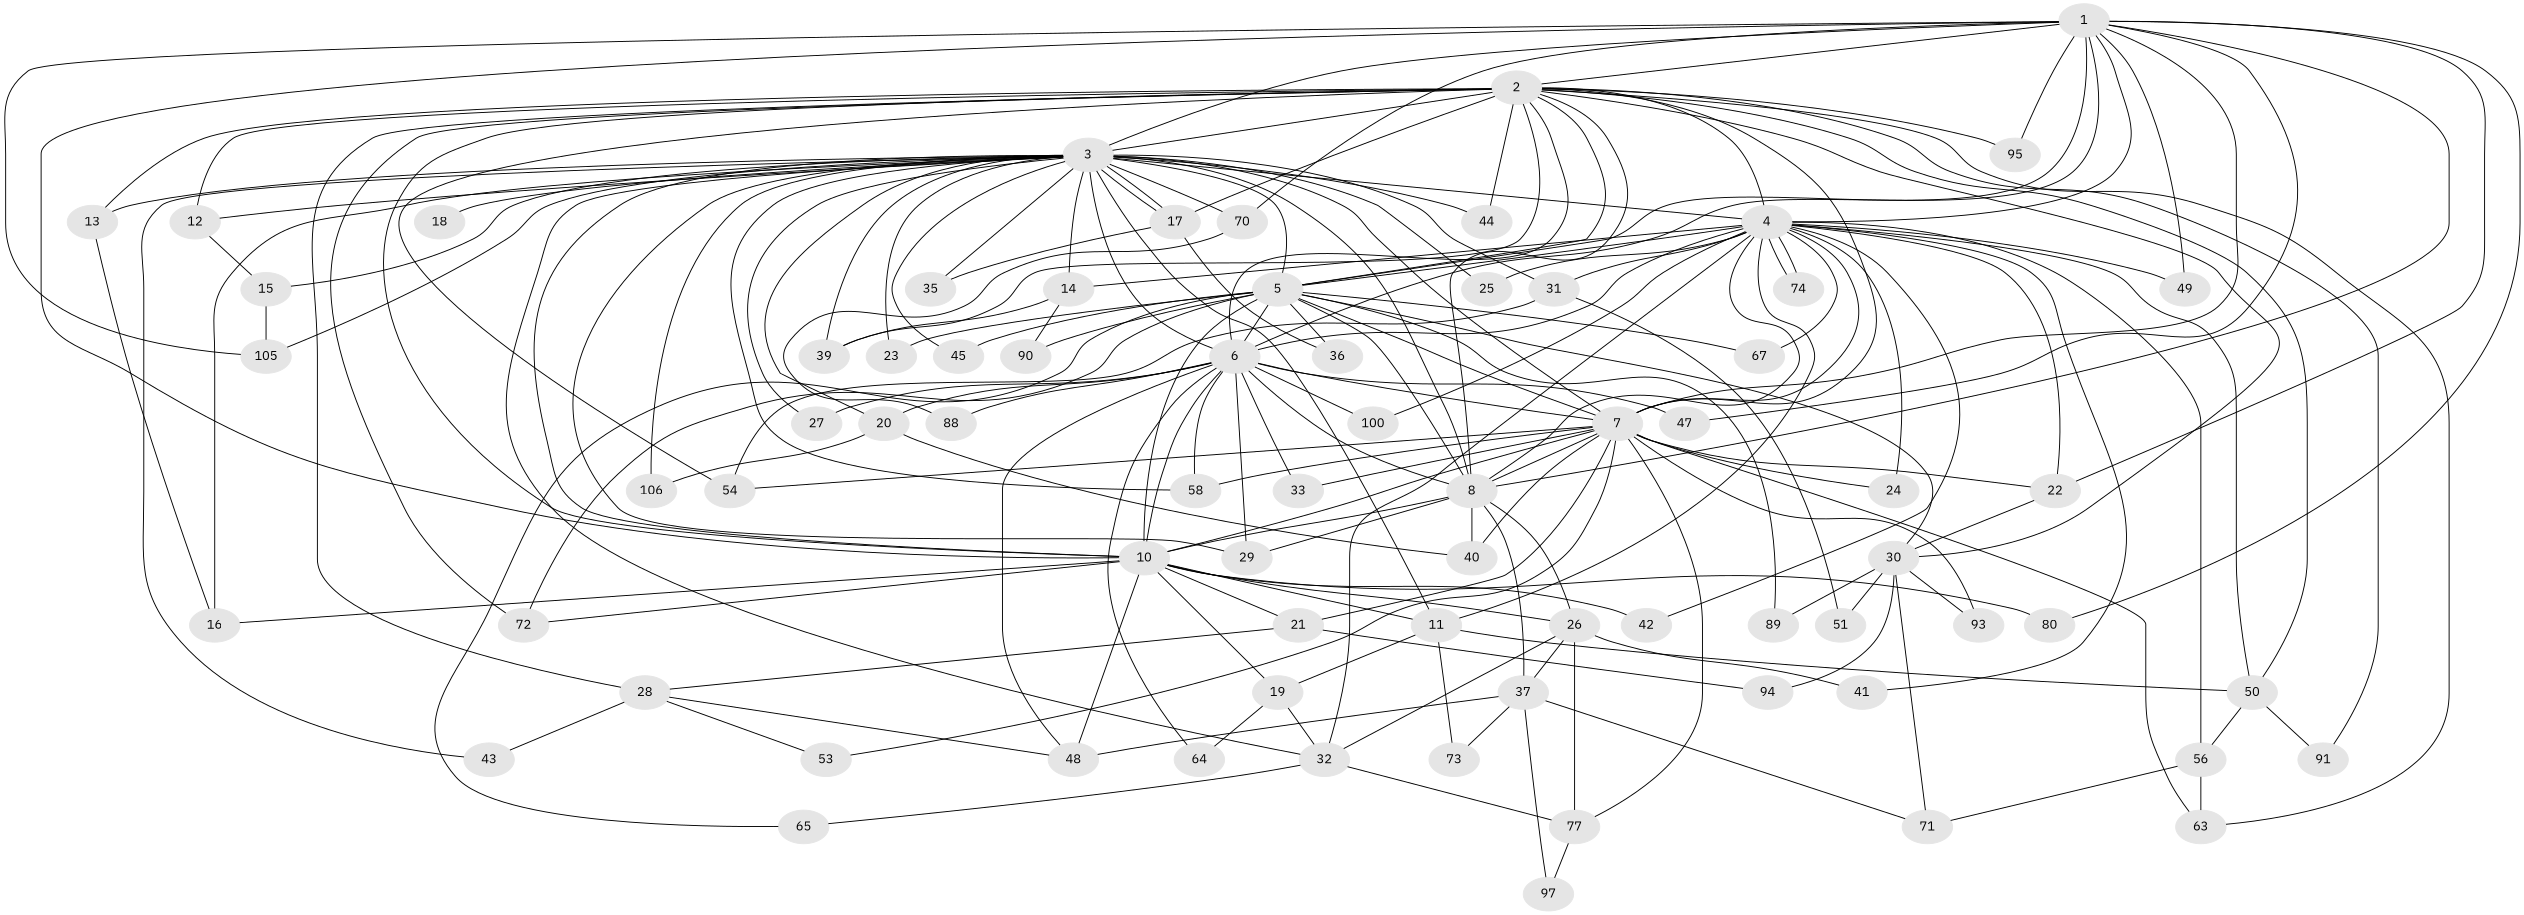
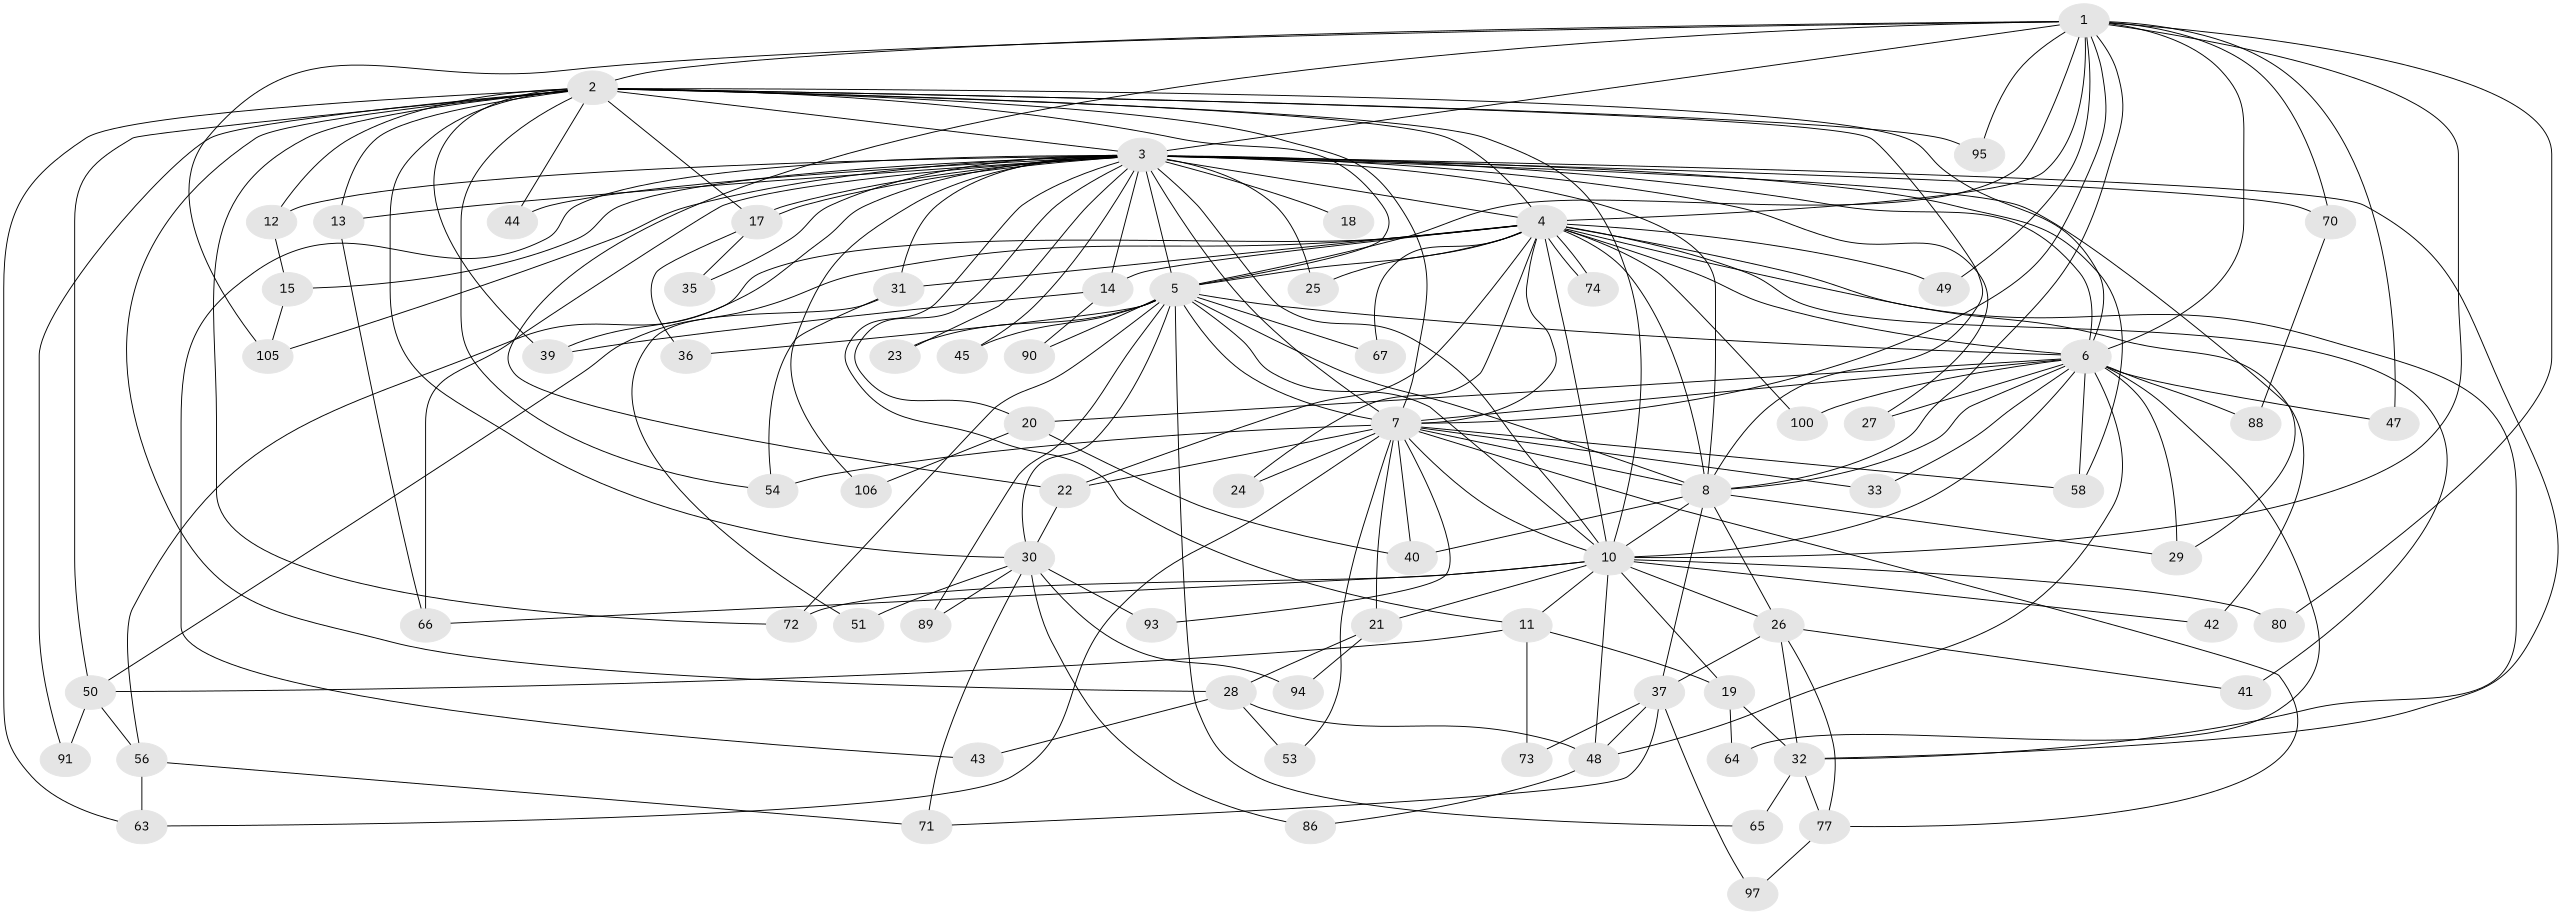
(1724, 481) -> (1576, 382)
(215, 625) -> (426, 625)
none -> (1310, 827)
